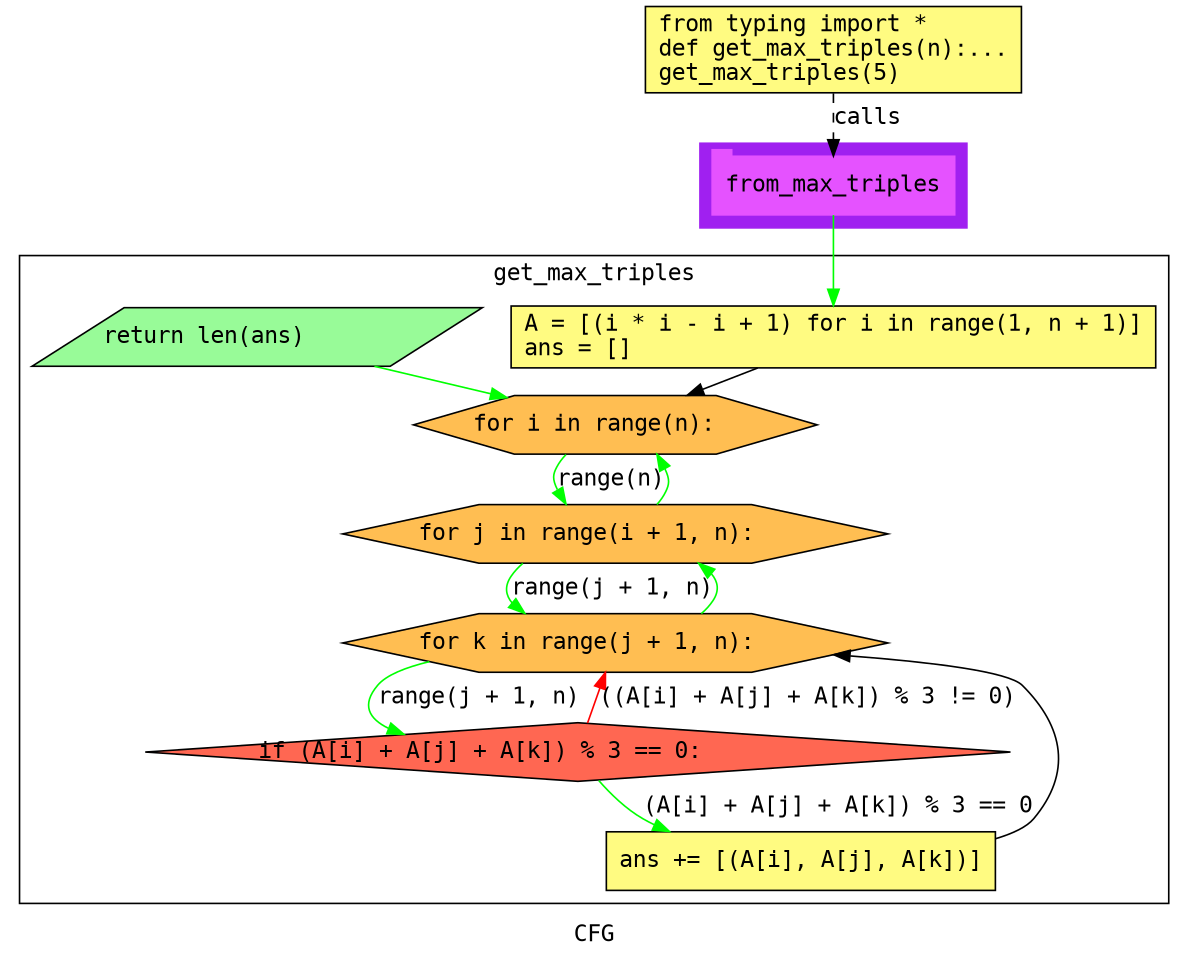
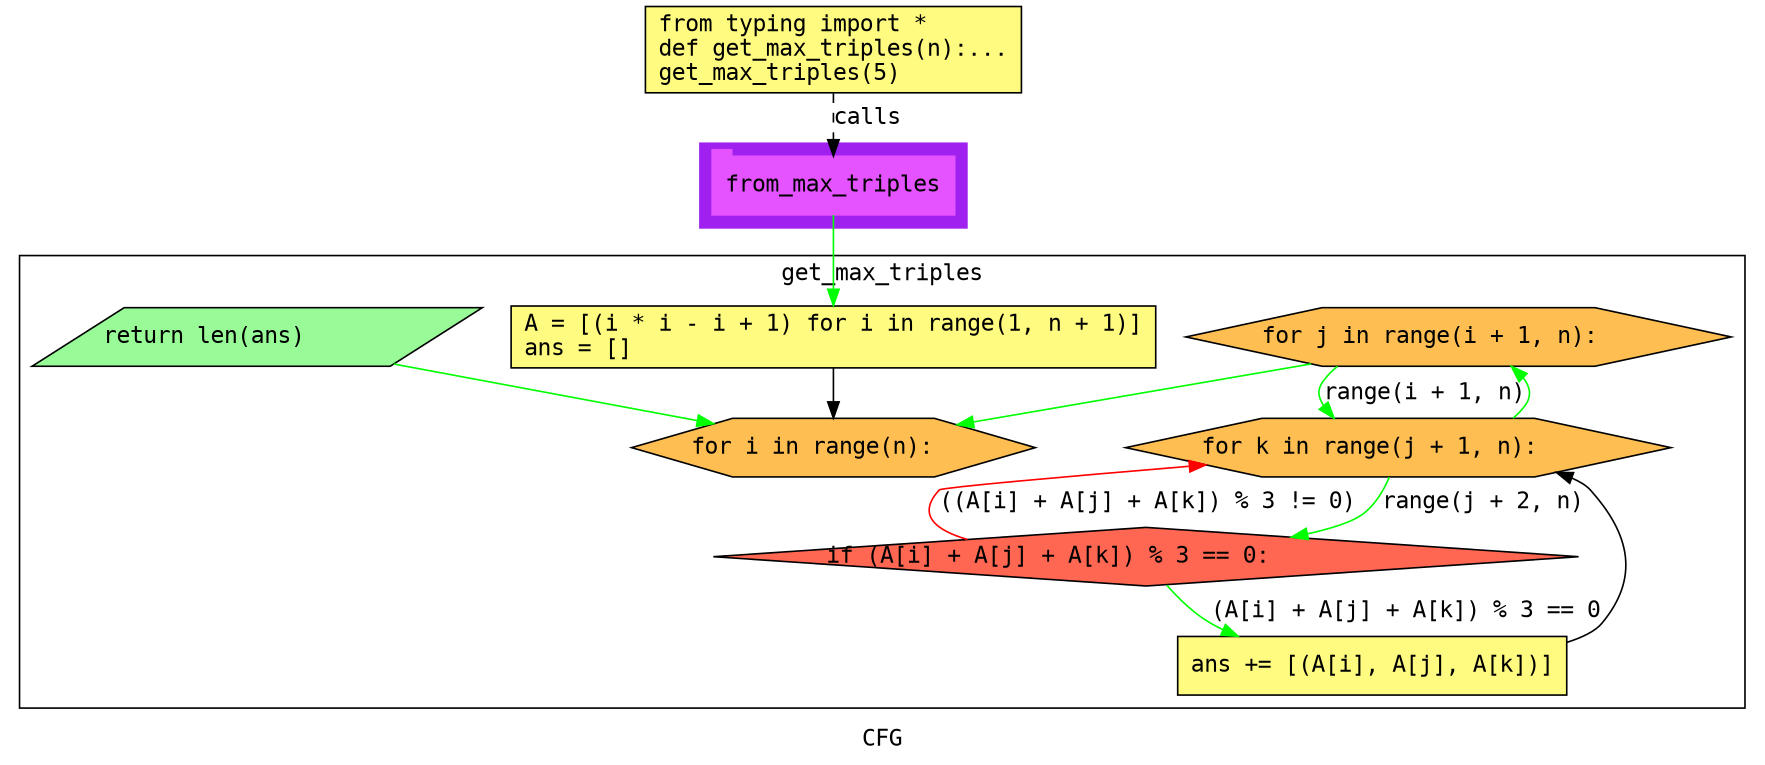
(555, 471) -> none
(612, 588) -> (1424, 393)
(479, 698) -> (1483, 502)
